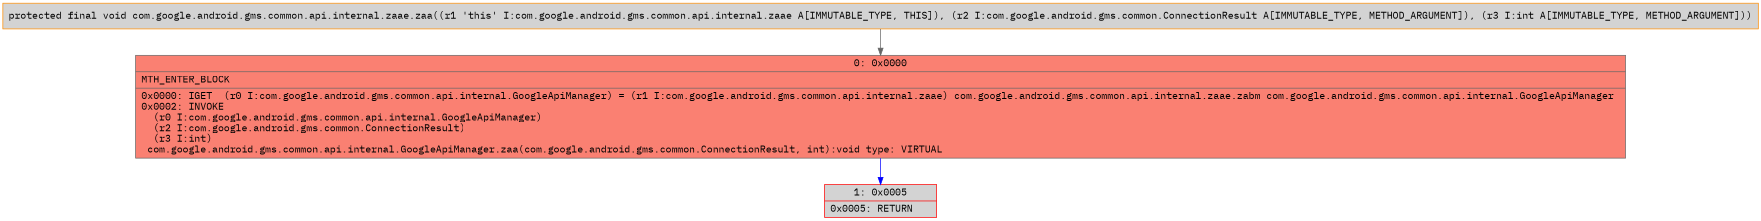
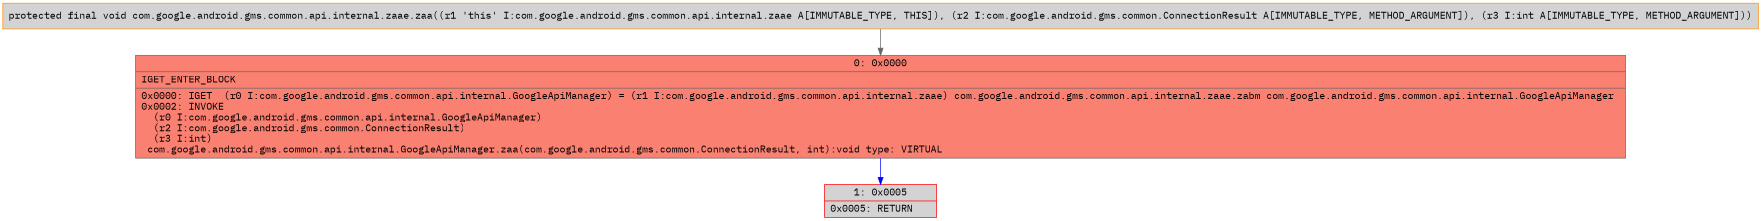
(186, 80) -> (189, 80)
